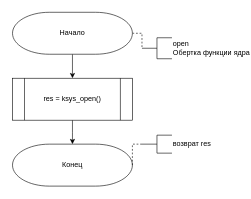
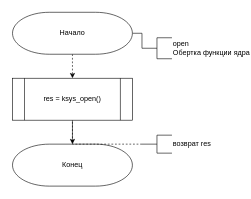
(142, 36) -> (142, 36)
(72, 63) -> (72, 63)
(132, 153) -> (120, 144)
